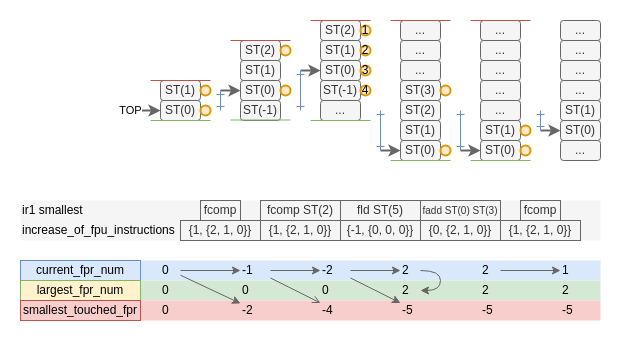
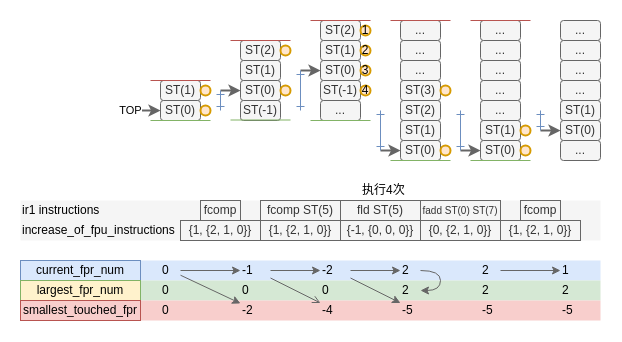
none -> (391, 191)
(57, 211) -> (70, 211)
(301, 211) -> (301, 211)
(461, 211) -> (461, 211)
